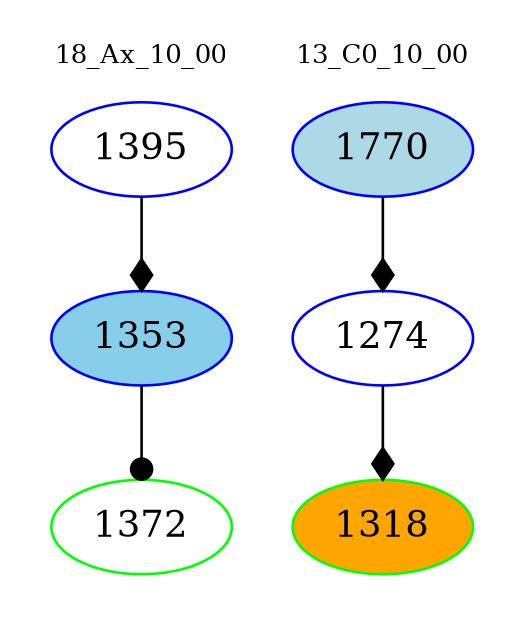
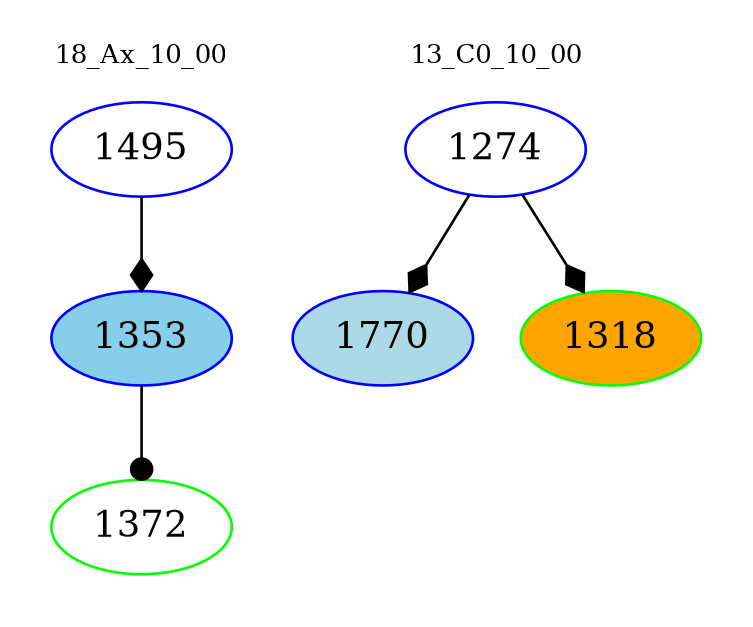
(142, 149) -> (142, 149)
(383, 228) -> (448, 230)
